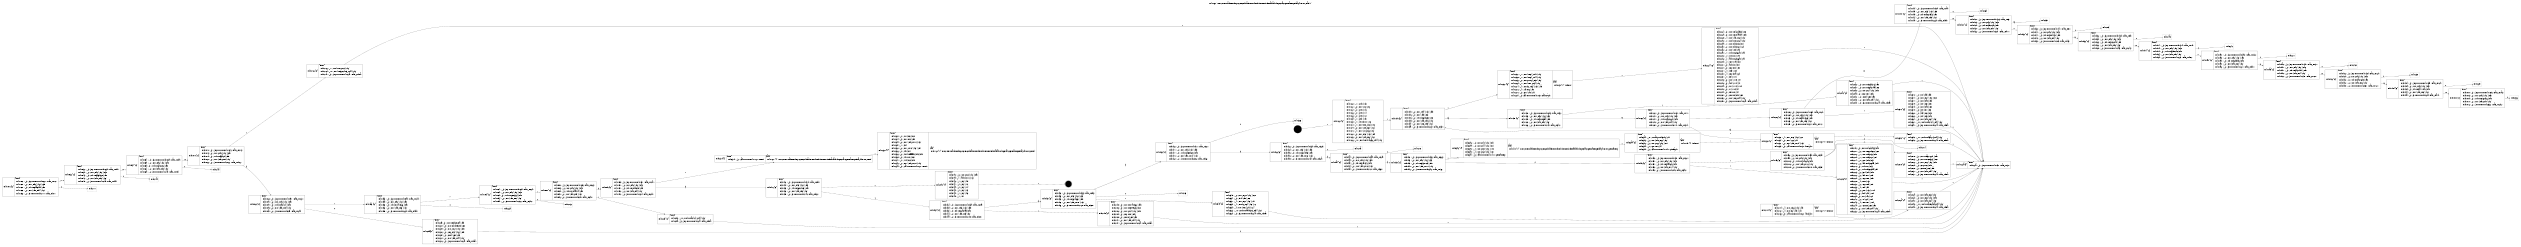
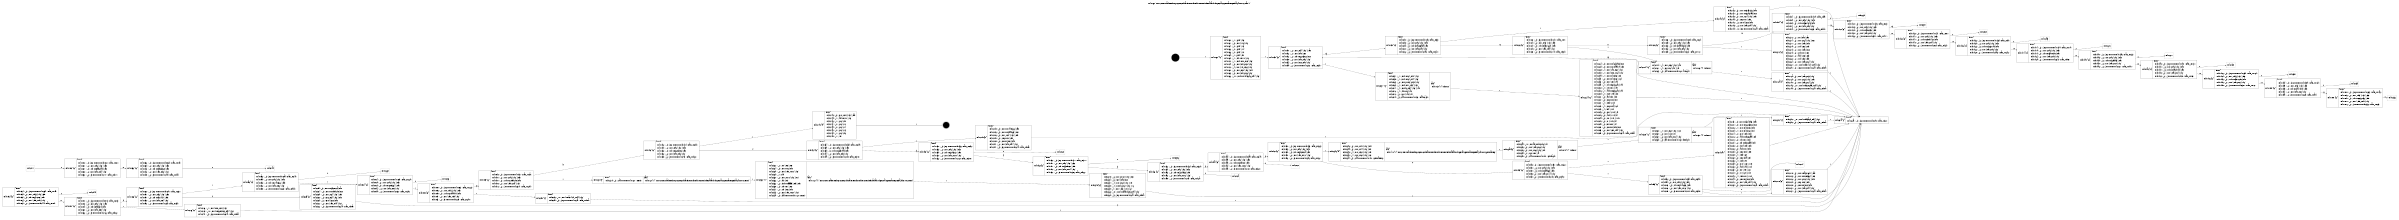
(1724, 138) -> (1612, 52)
(123, 170) -> none
(73, 188) -> (49, 168)
(1154, 201) -> (1001, 183)
